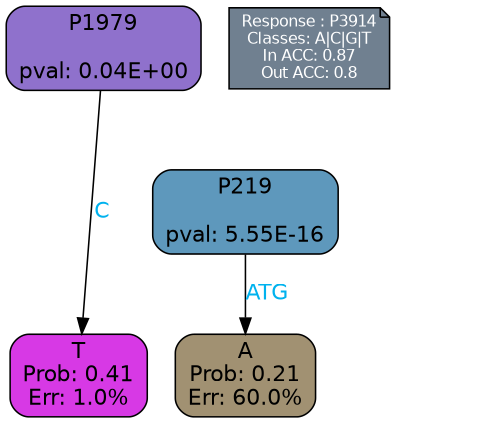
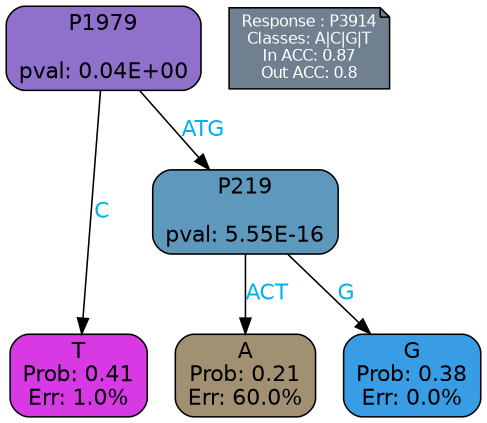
none -> (169, 124)
(267, 294) -> (267, 294)
none -> (412, 376)
